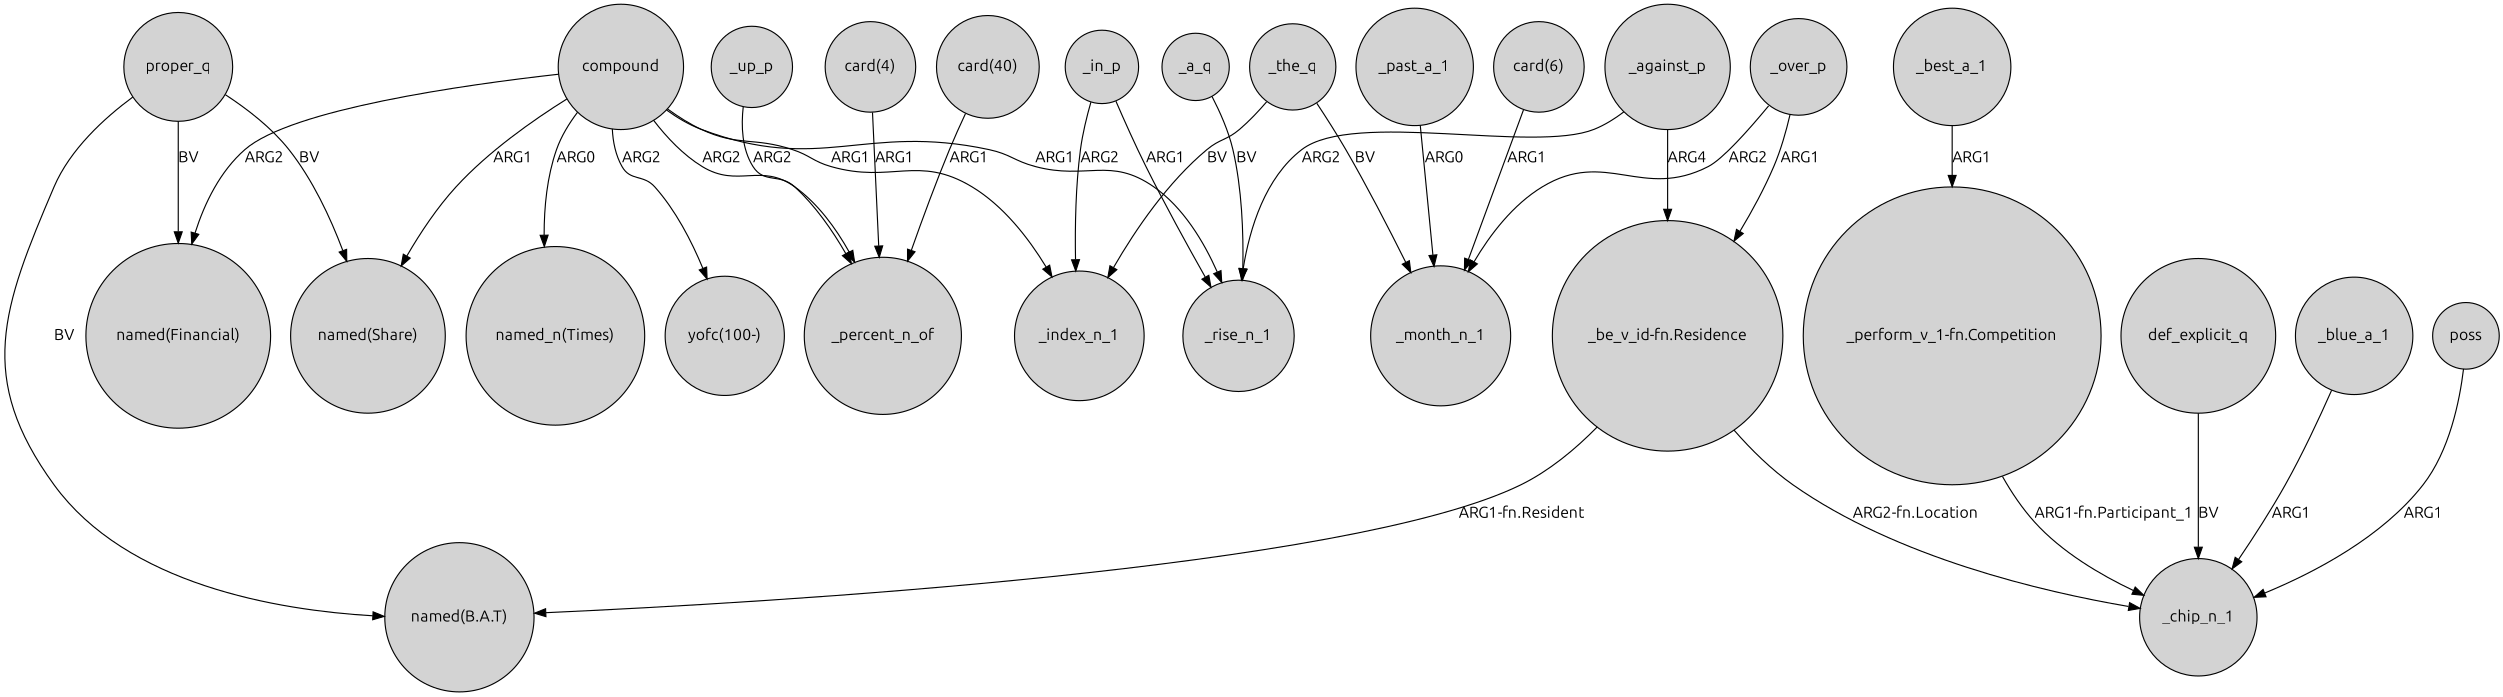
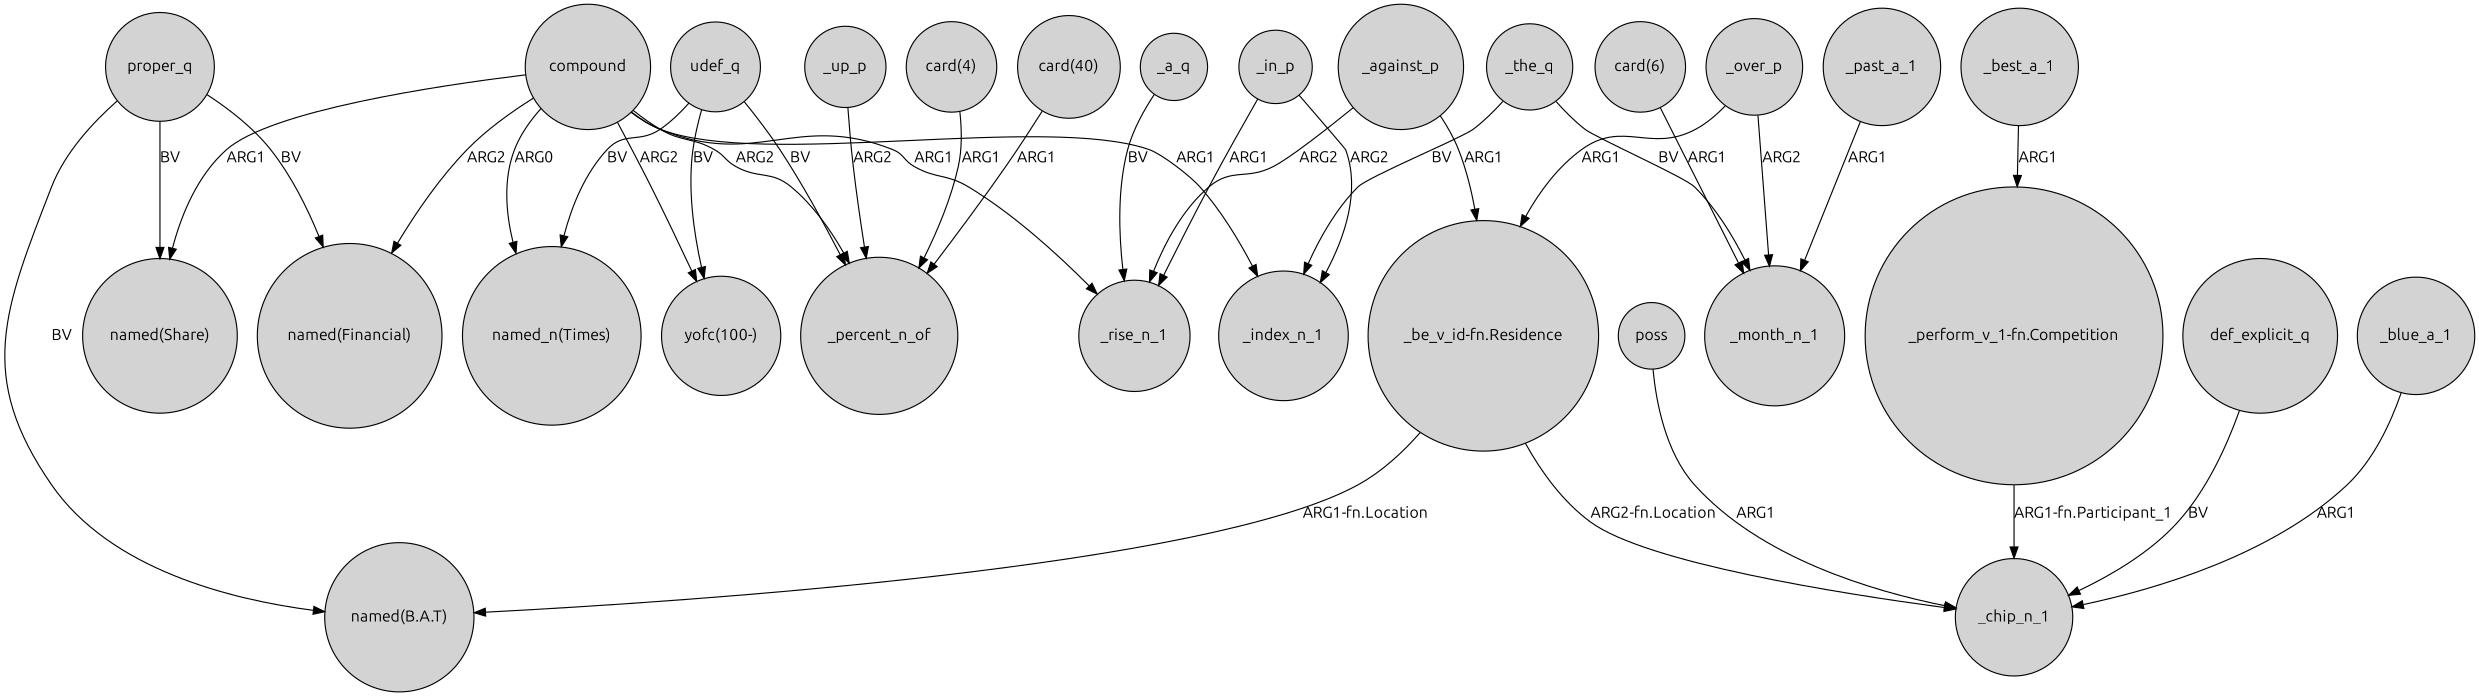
none -> (716, 67)
(1445, 158) -> (1868, 158)
(1687, 158) -> (1484, 158)
(1522, 514) -> (1366, 514)
